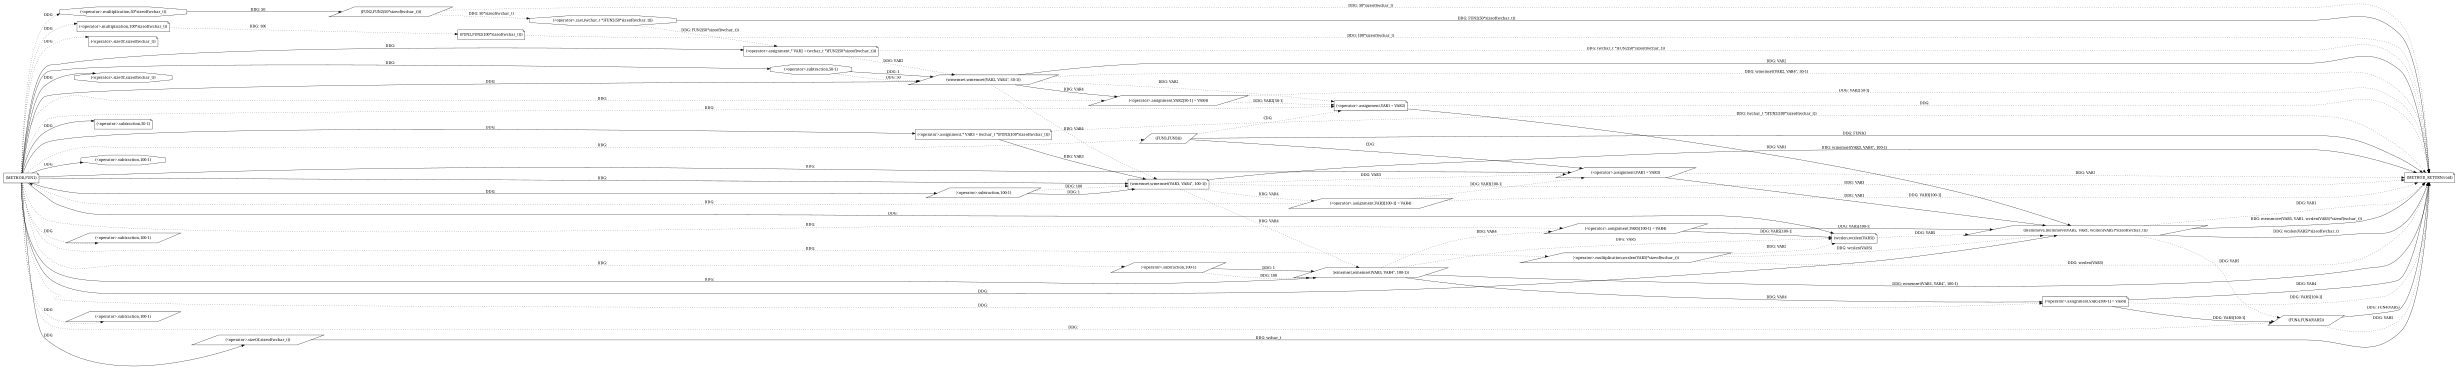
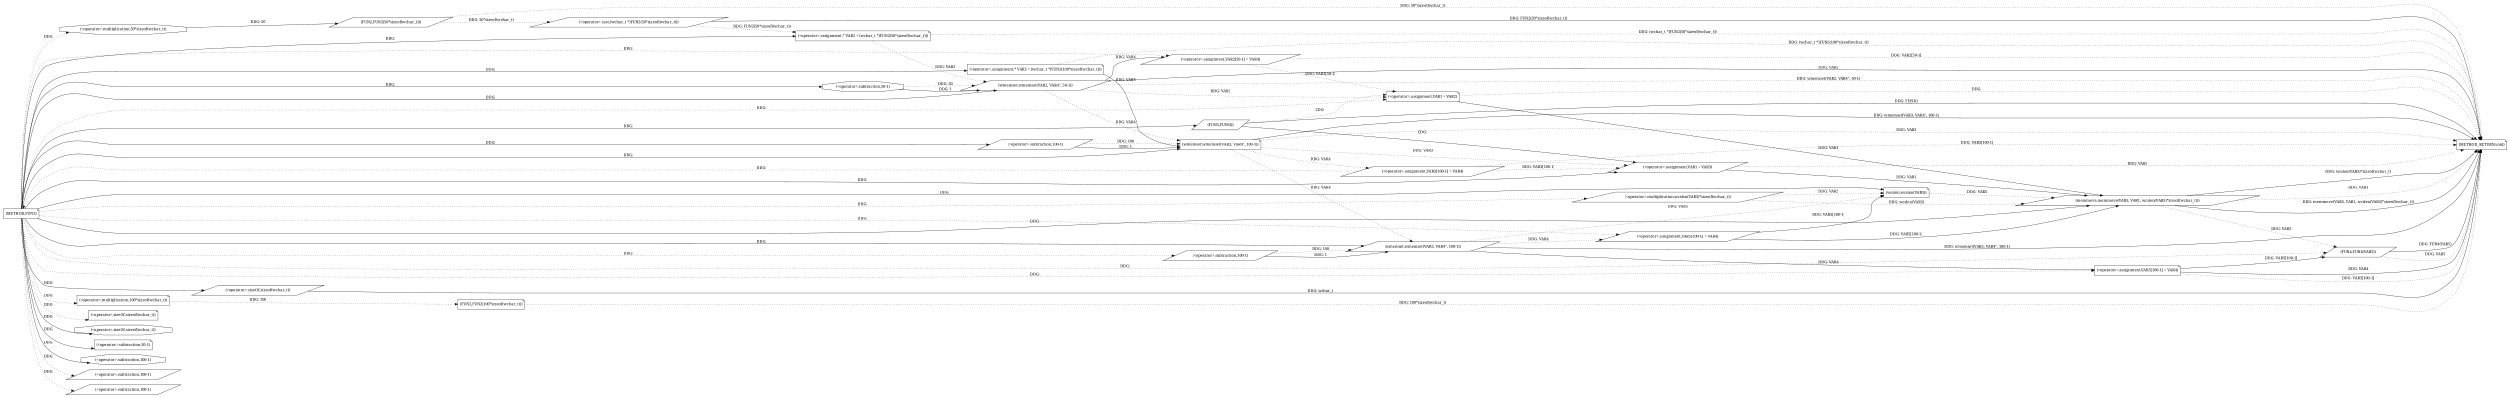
(603, 20) -> (629, 22)
(581, 147) -> (583, 128)
(2080, 265) -> none
